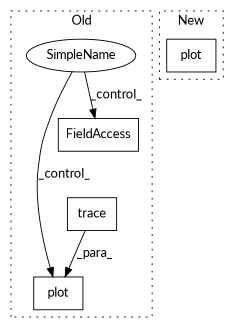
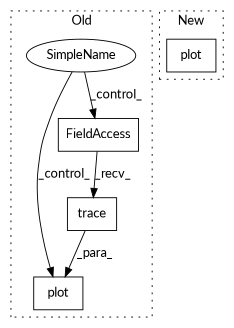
none -> (96, 170)
